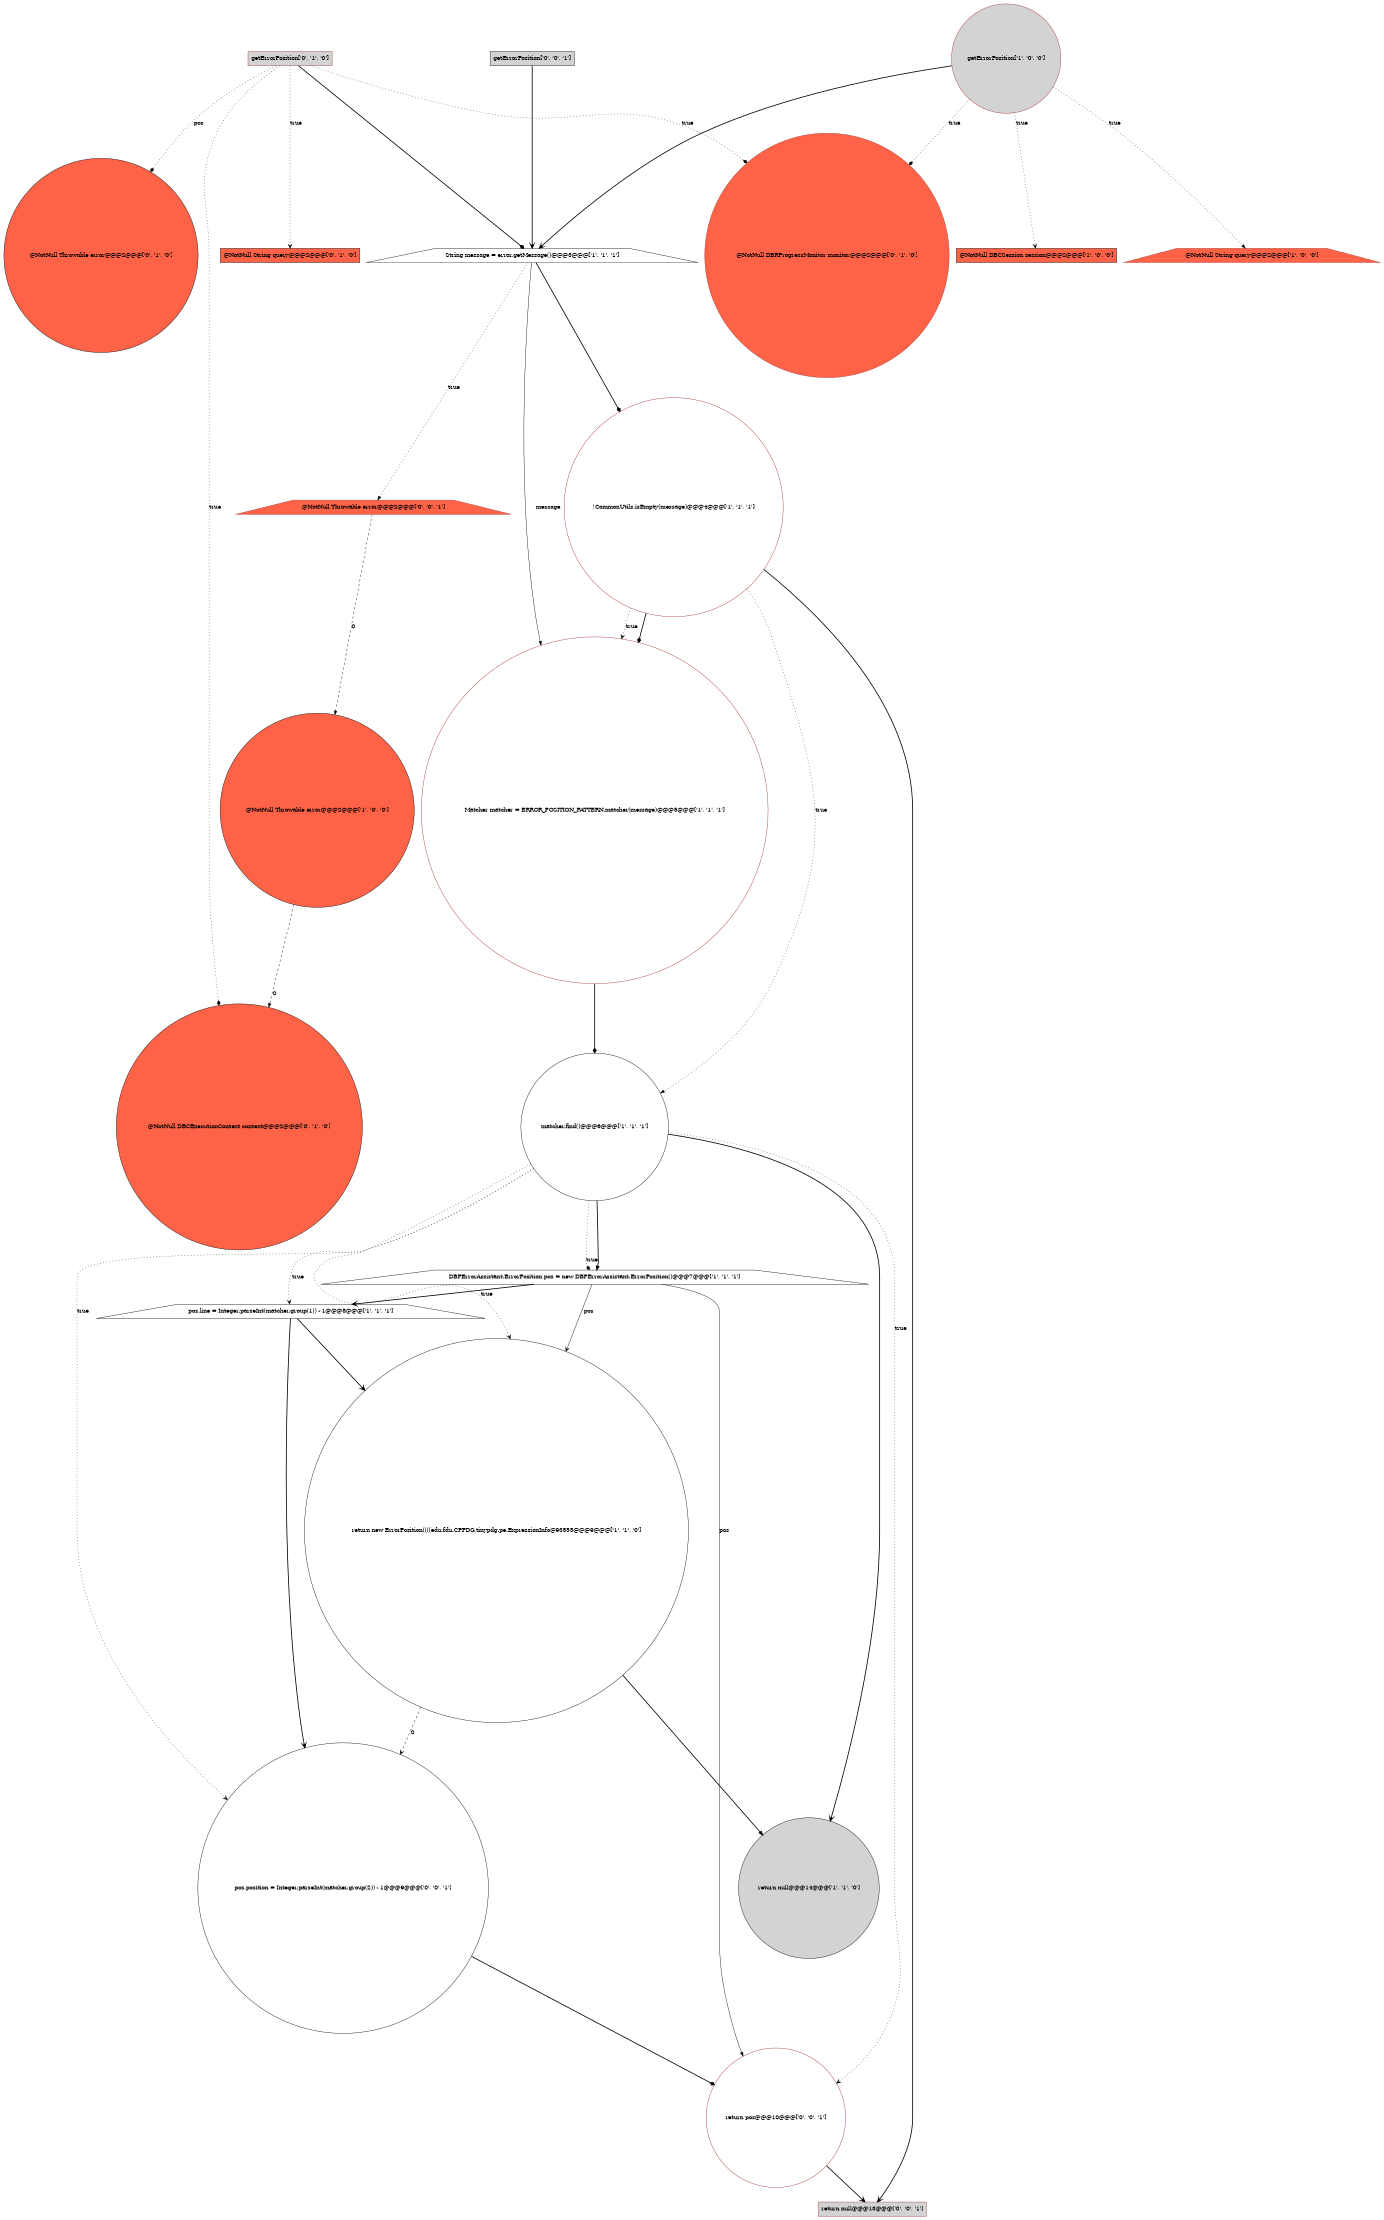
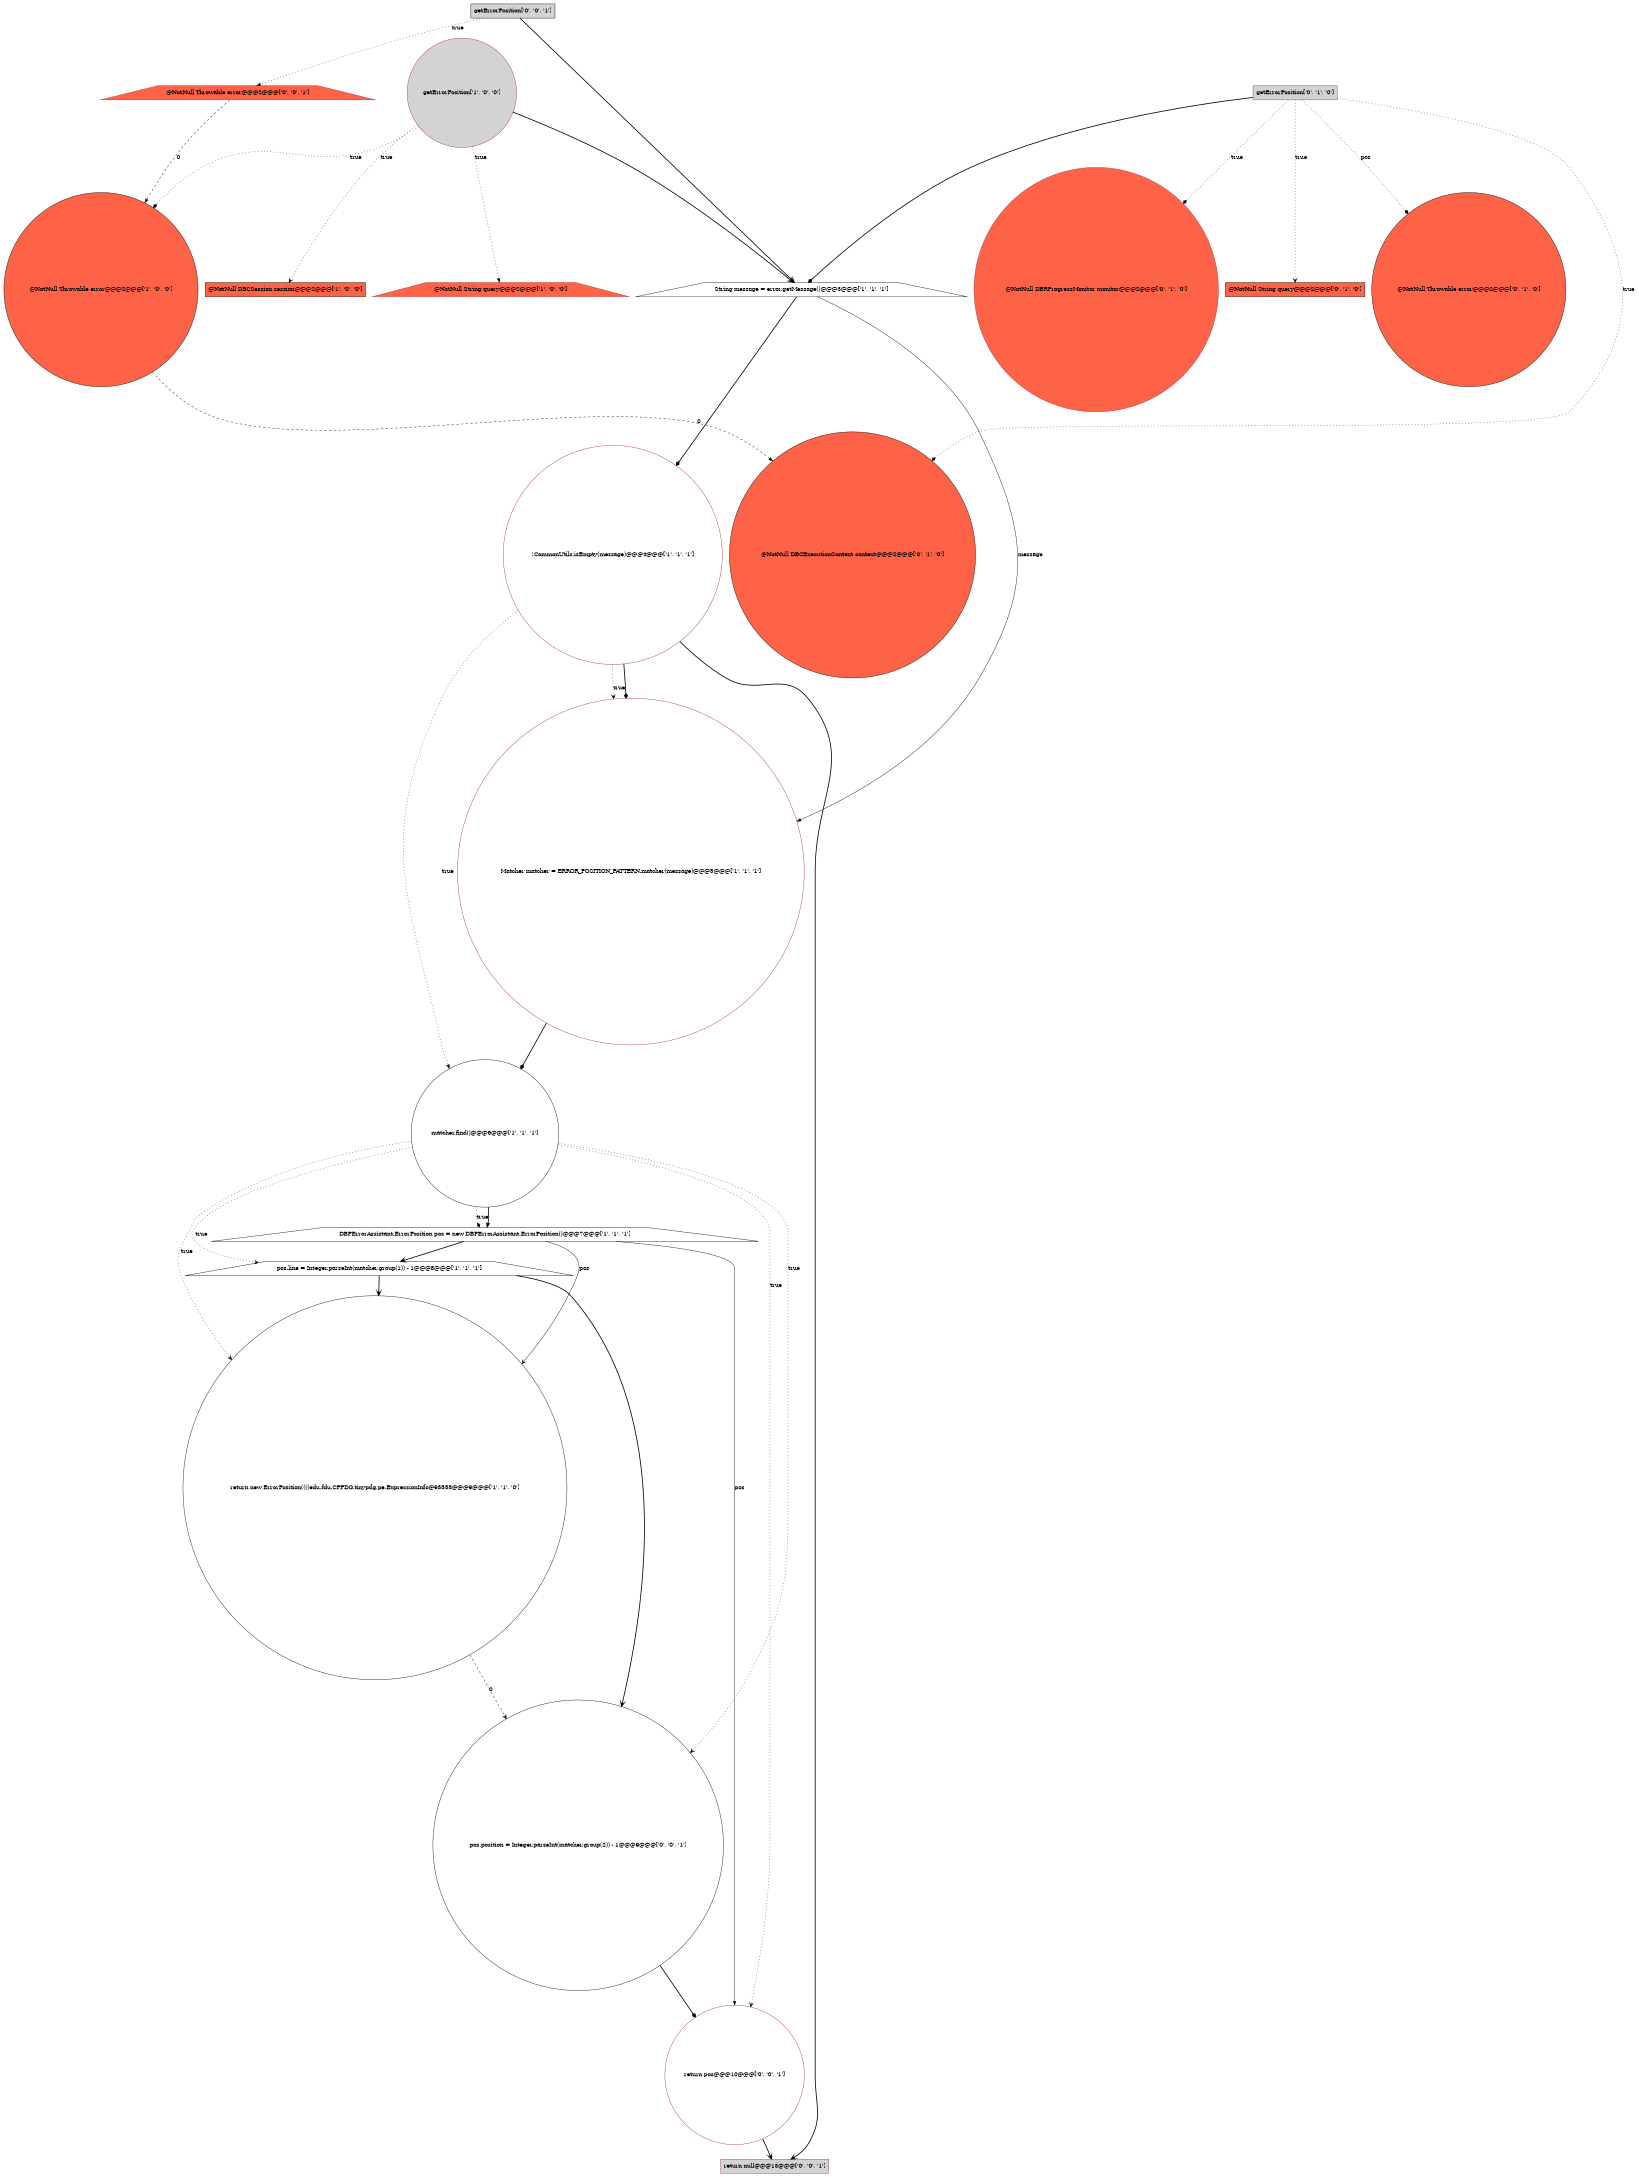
(941, 130) -> (283, 153)
(454, 380) -> (371, 48)
(809, 1888) -> none
